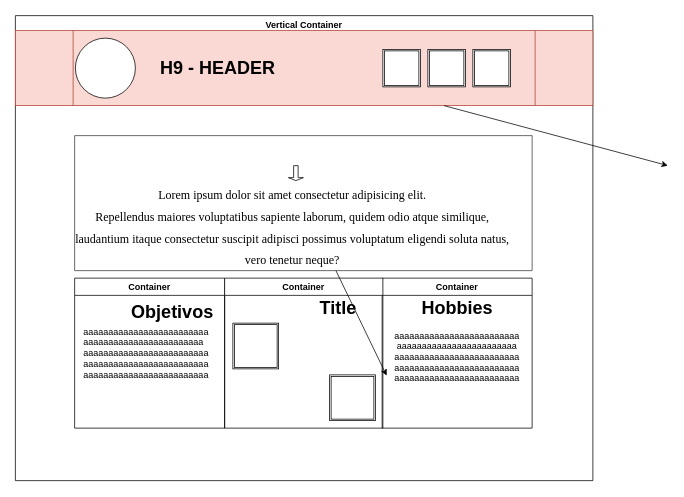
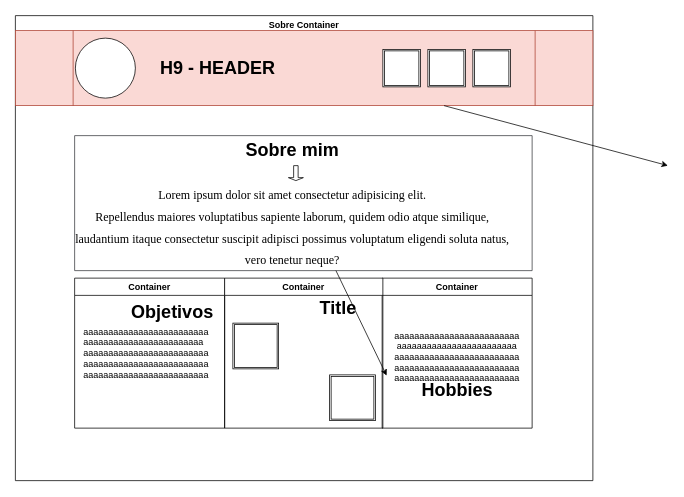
(304, 24) -> (304, 24)
none -> (292, 150)
(457, 308) -> (457, 390)
